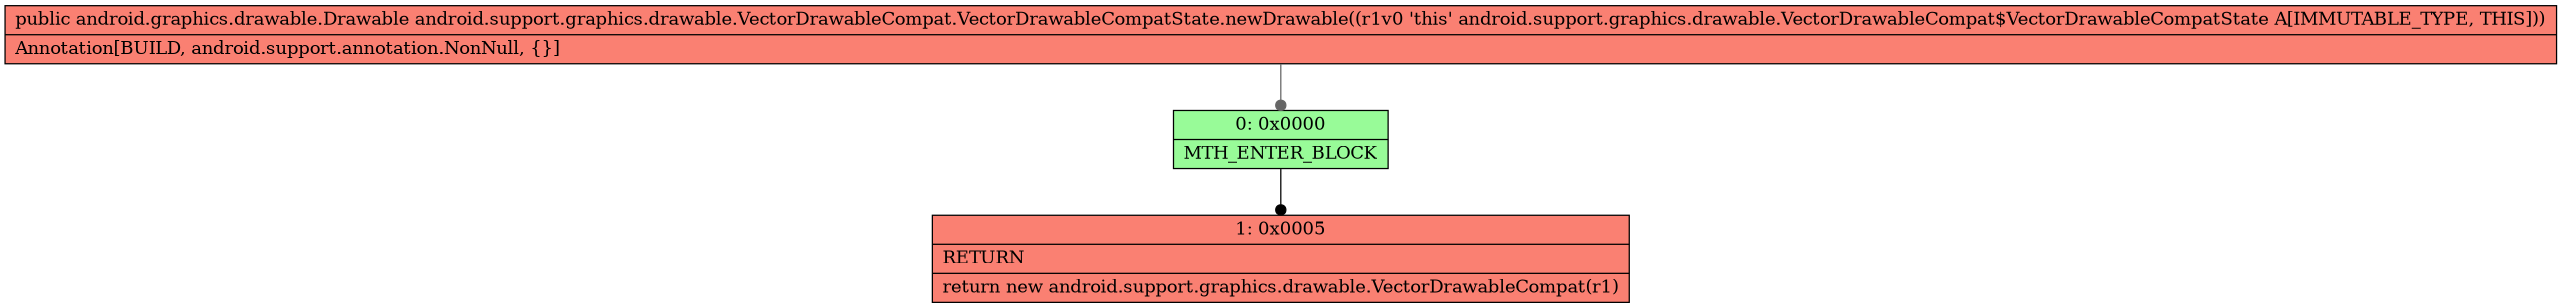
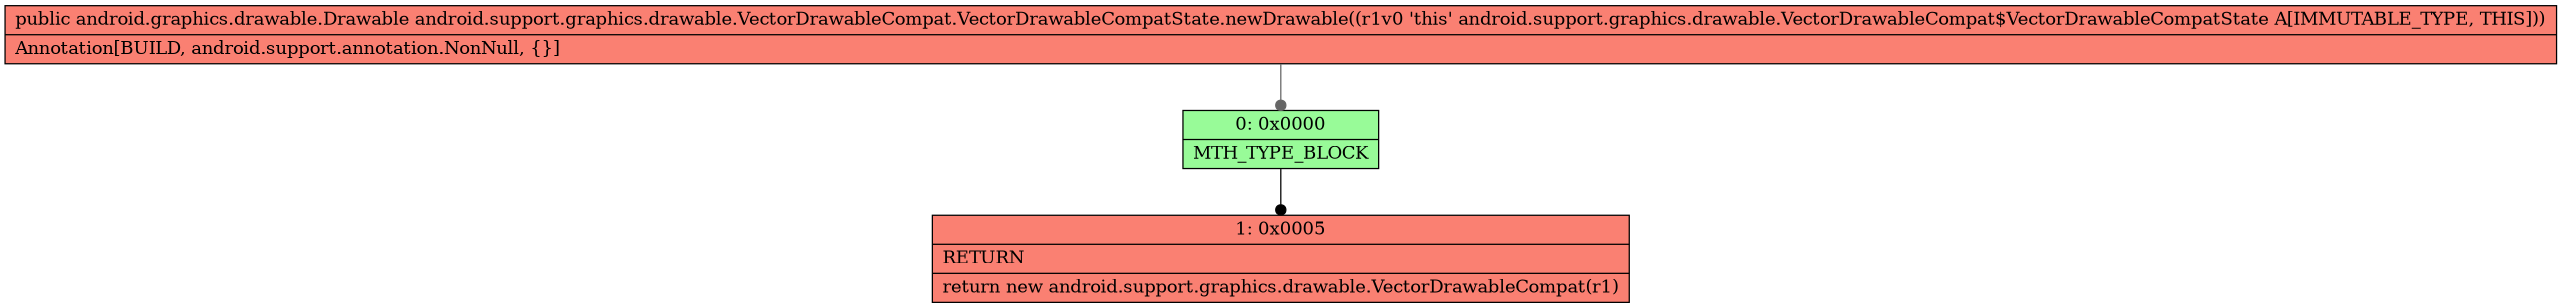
(1281, 153) -> (1281, 153)
